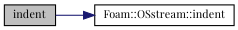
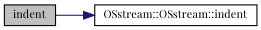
(164, 15) -> (176, 15)
